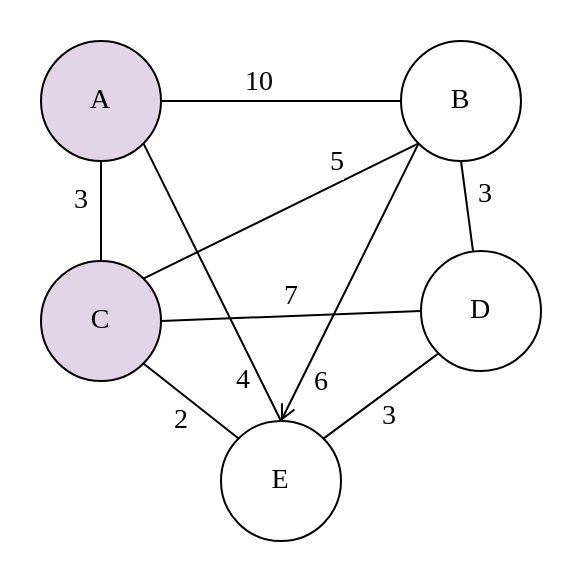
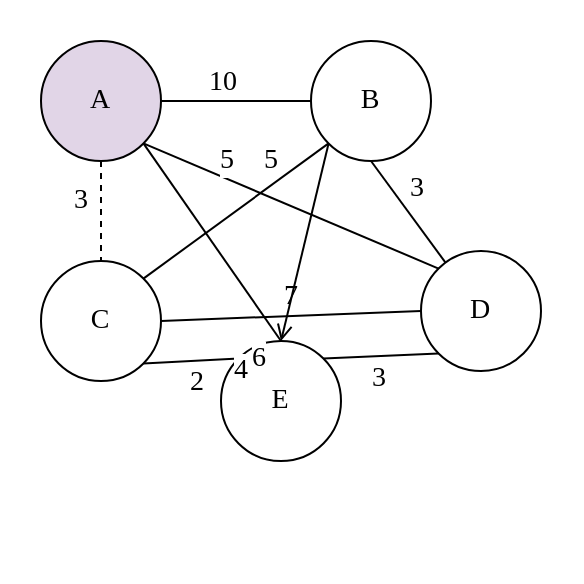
(461, 101) -> (371, 101)
none -> (200, 167)
(101, 210) -> (101, 210)
(101, 321) -> (101, 321)
(281, 481) -> (281, 401)
